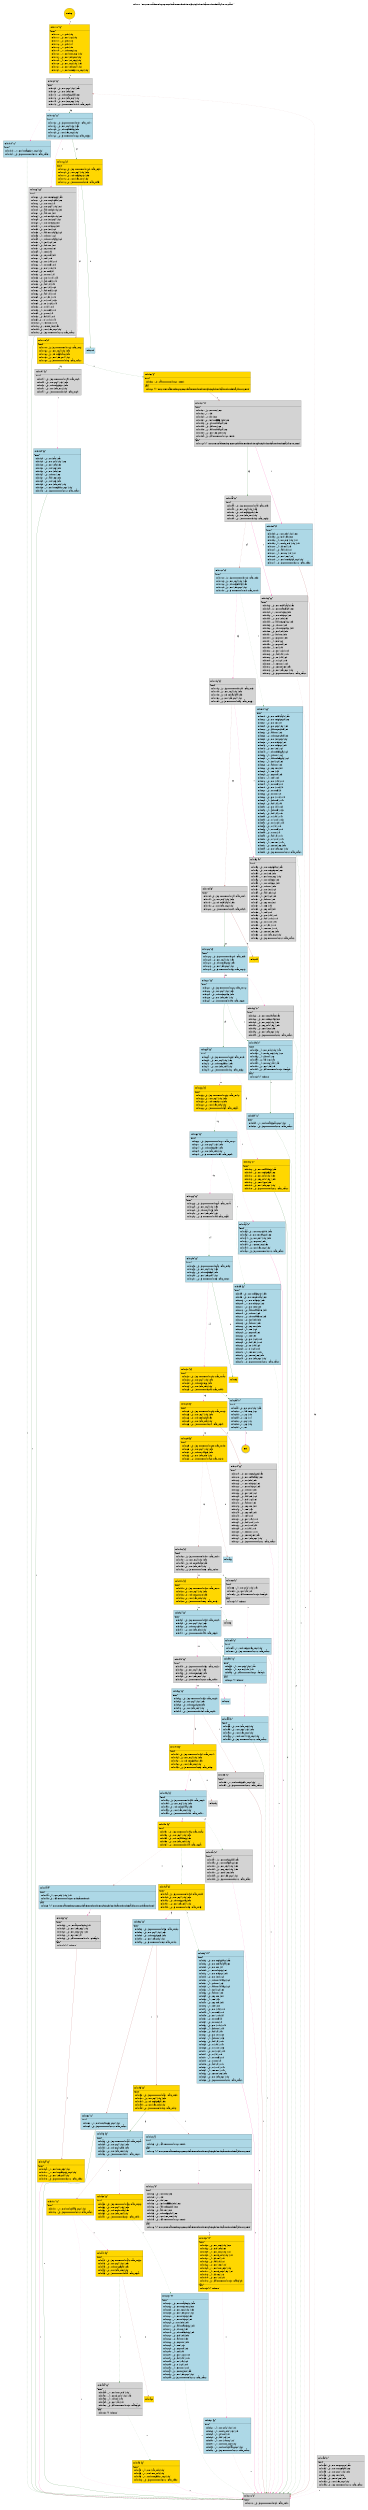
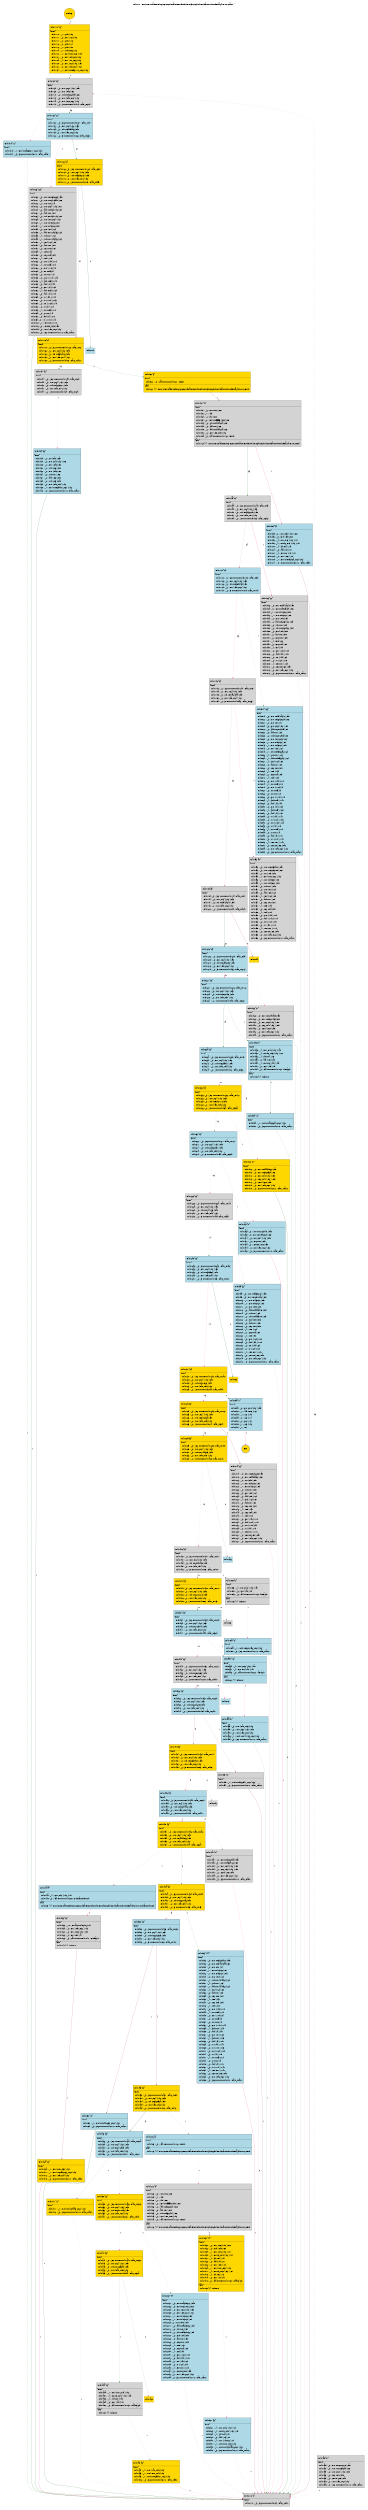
(92, 2233) -> (119, 2235)
